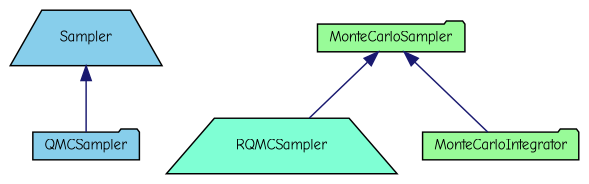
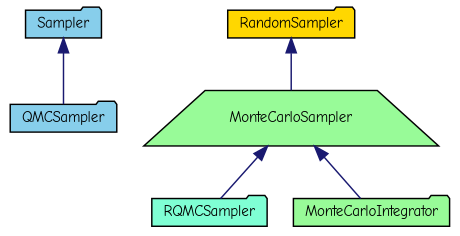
none -> (291, 24)
(86, 38) -> (63, 24)
(391, 38) -> (291, 118)
(282, 146) -> (209, 212)
